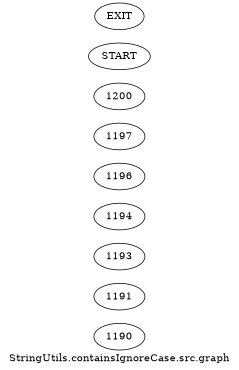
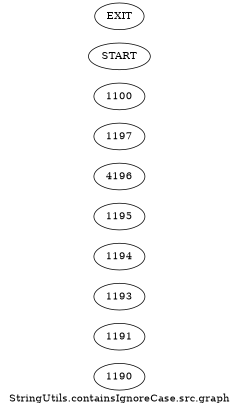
(119, 96) -> (119, 96)
(119, 177) -> (119, 177)
none -> (119, 217)
